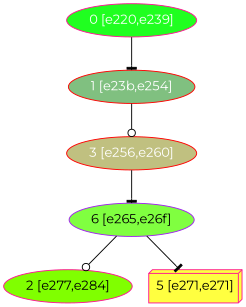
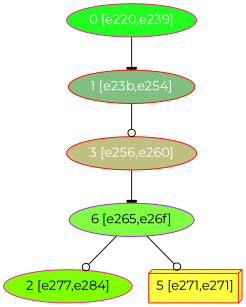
(161, 251) -> (160, 250)
(195, 286) -> (195, 286)
